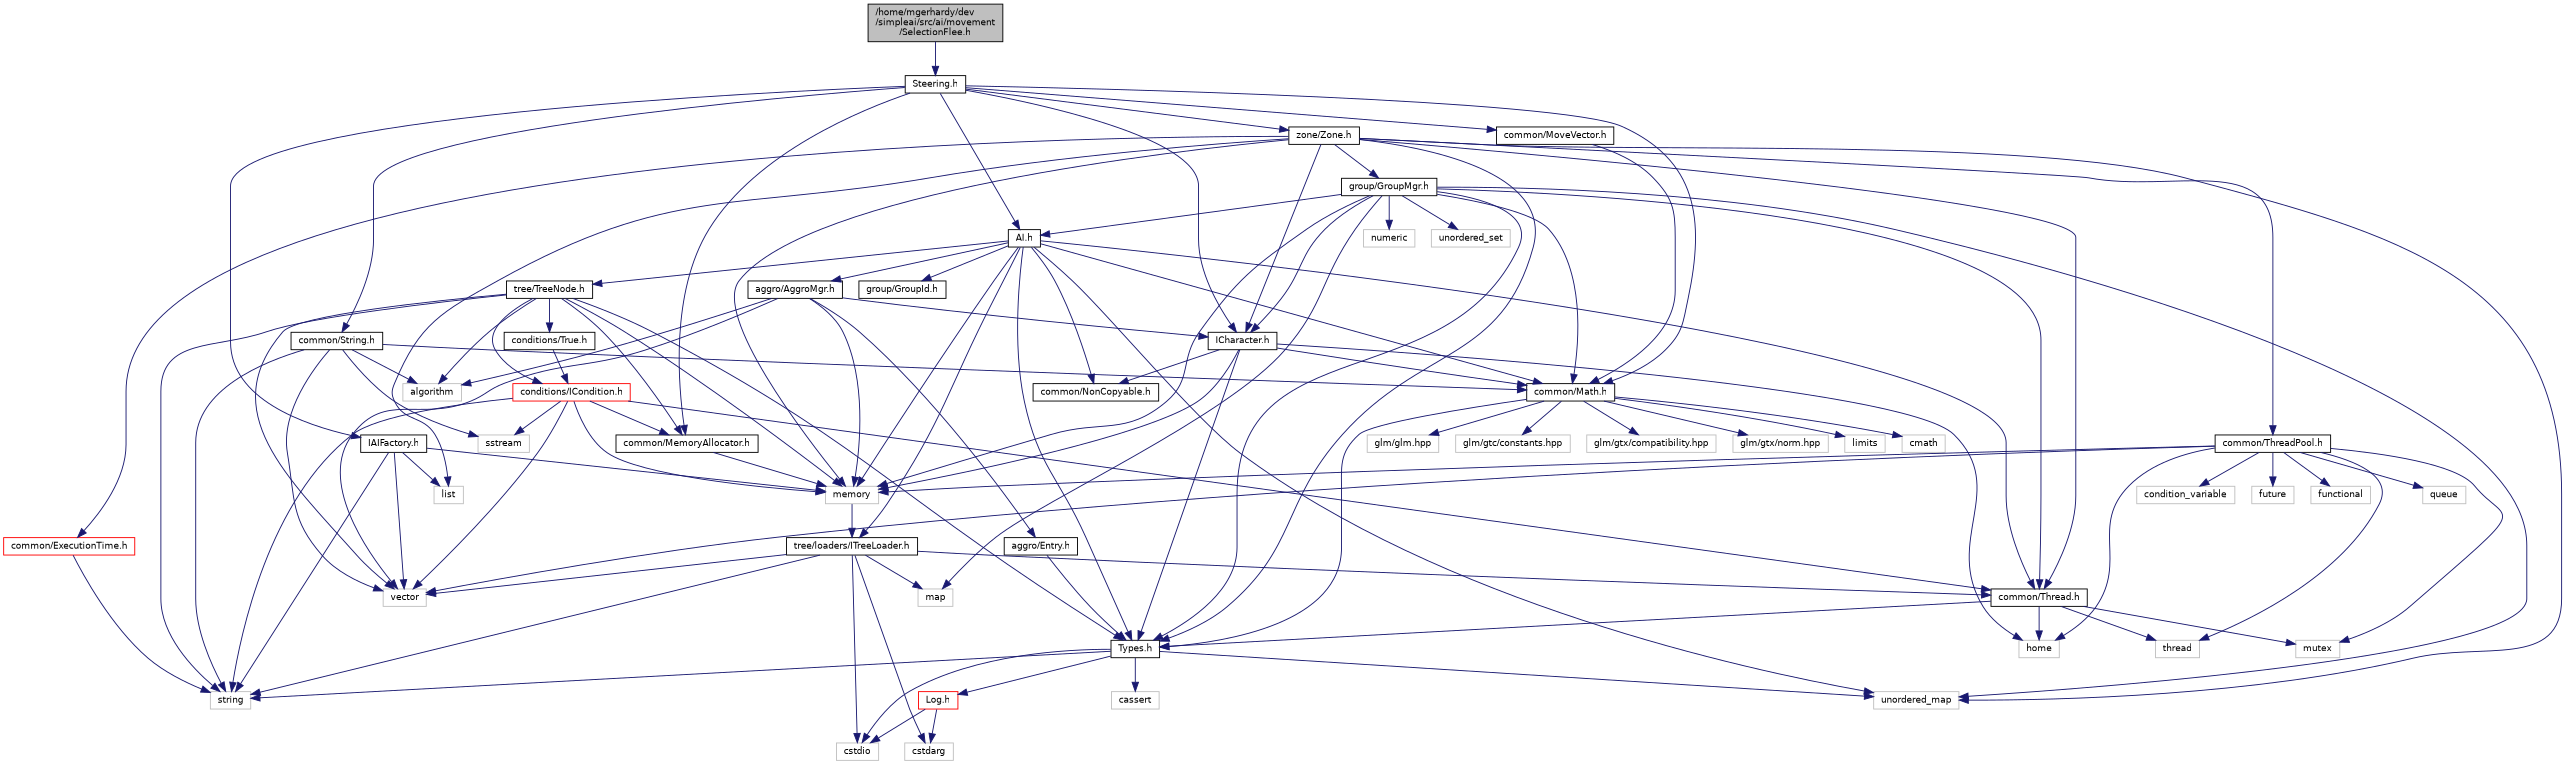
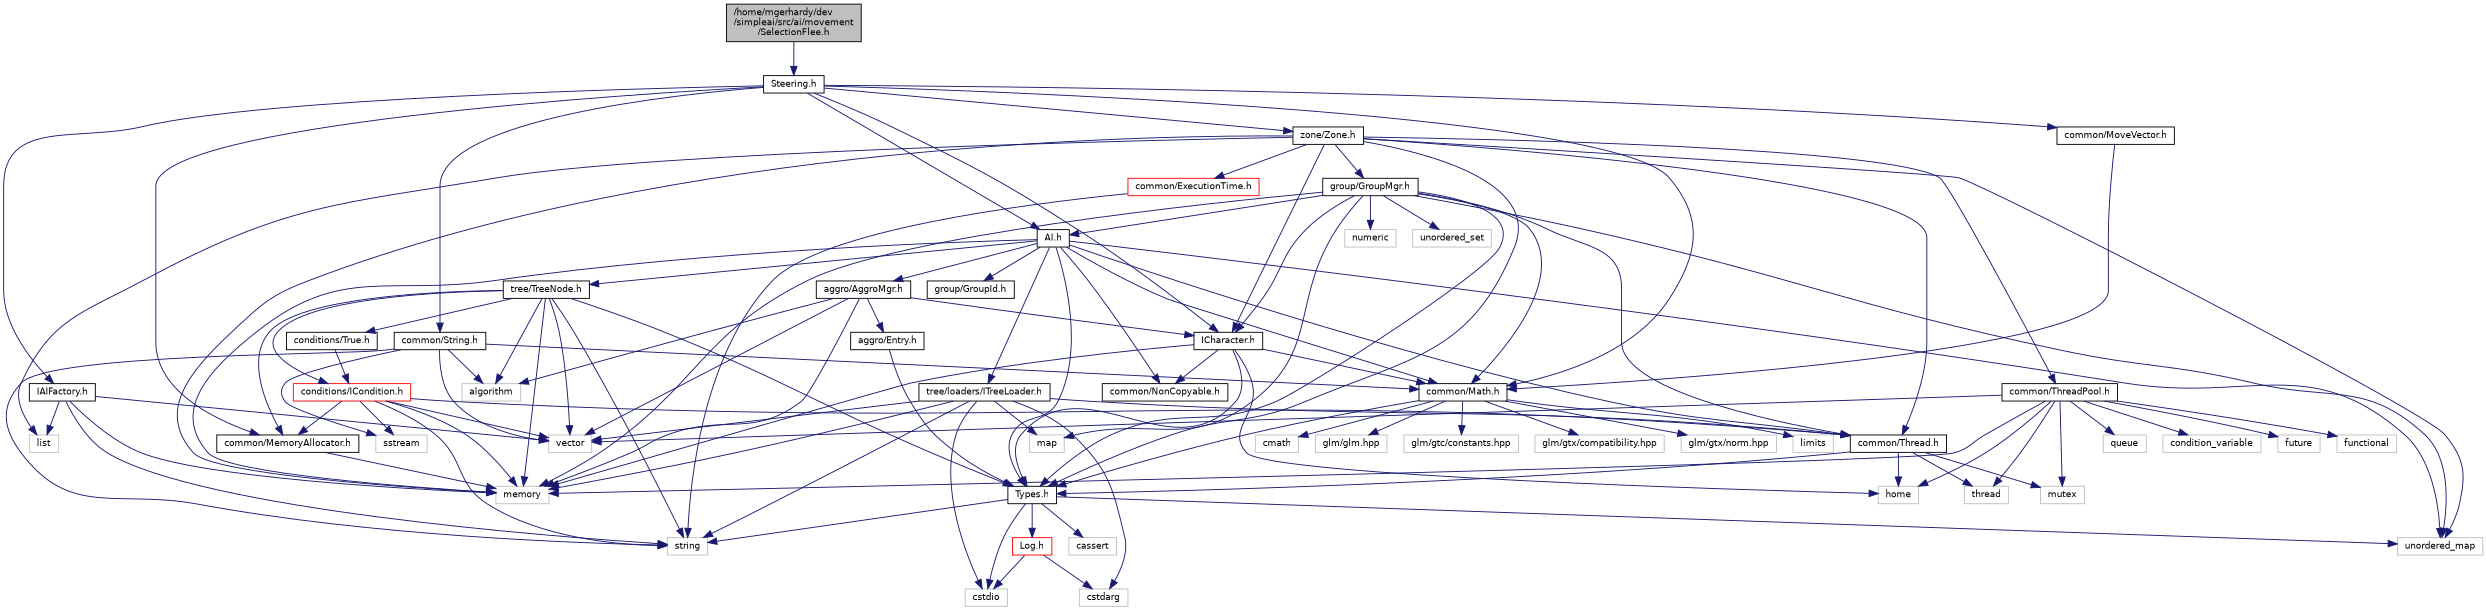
(852, 516) -> (757, 448)
